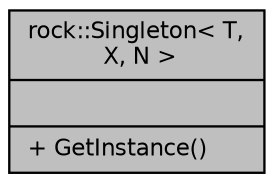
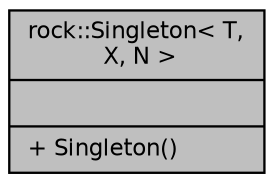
(118, 148) -> (103, 148)
